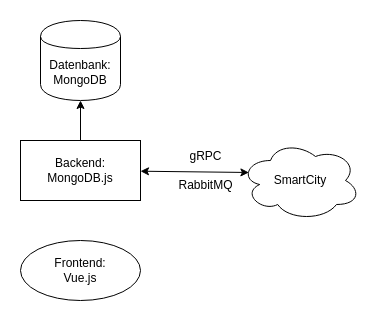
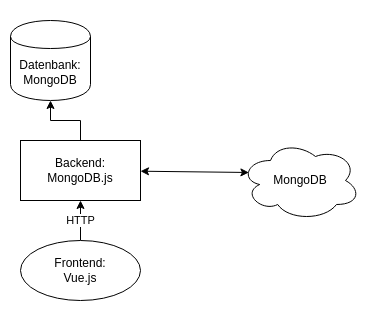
(81, 61) -> (51, 61)
(206, 171) -> none
(301, 181) -> (301, 181)
none -> (81, 225)
